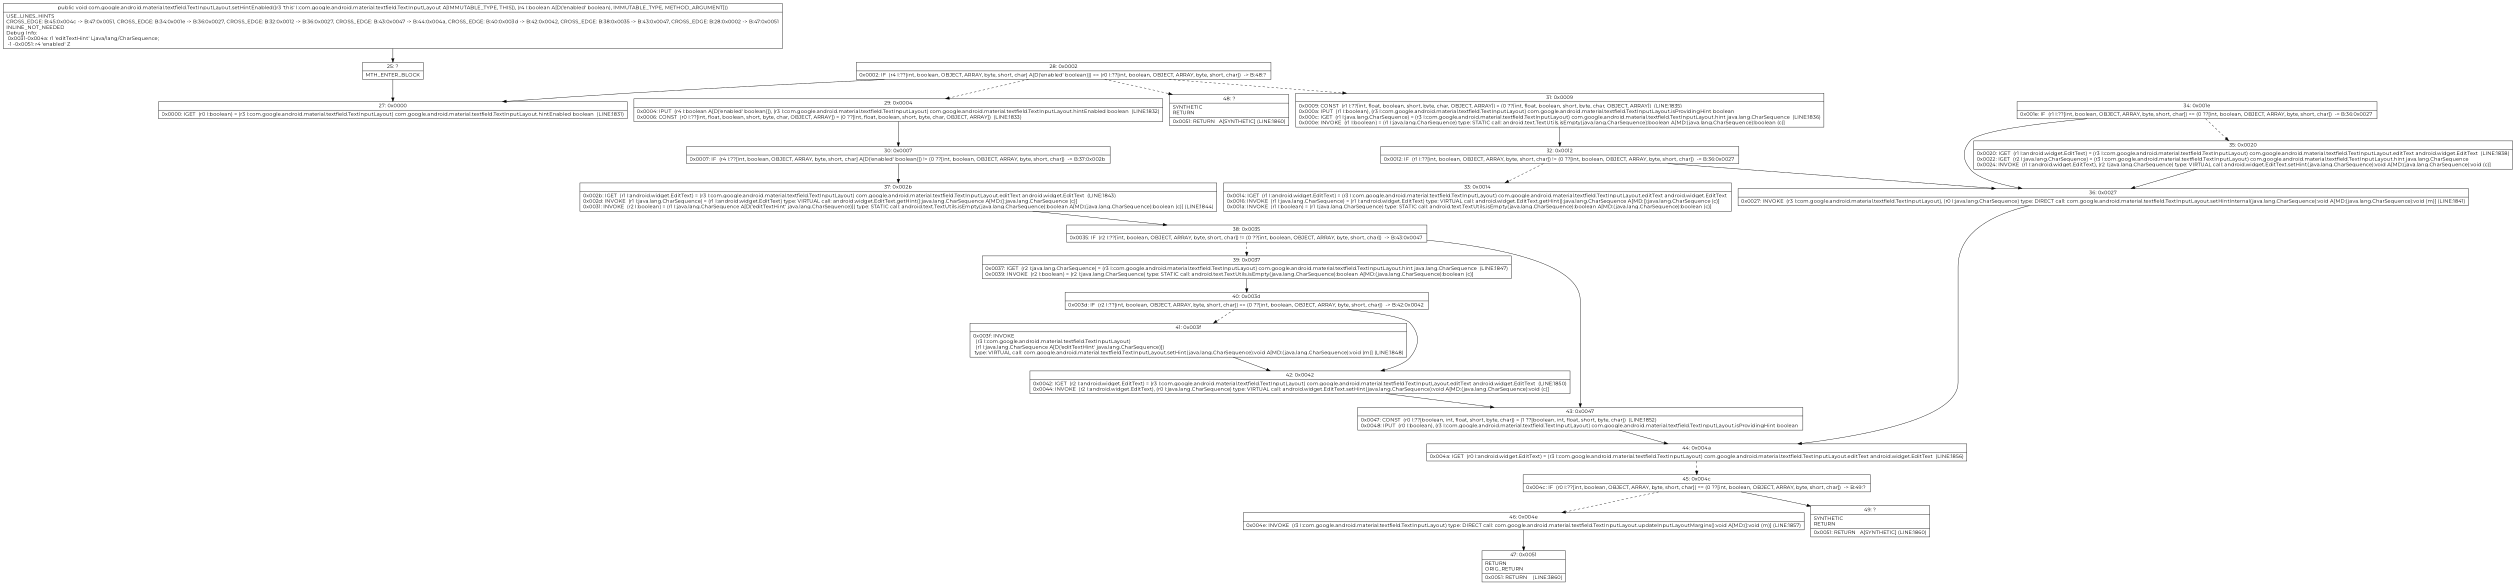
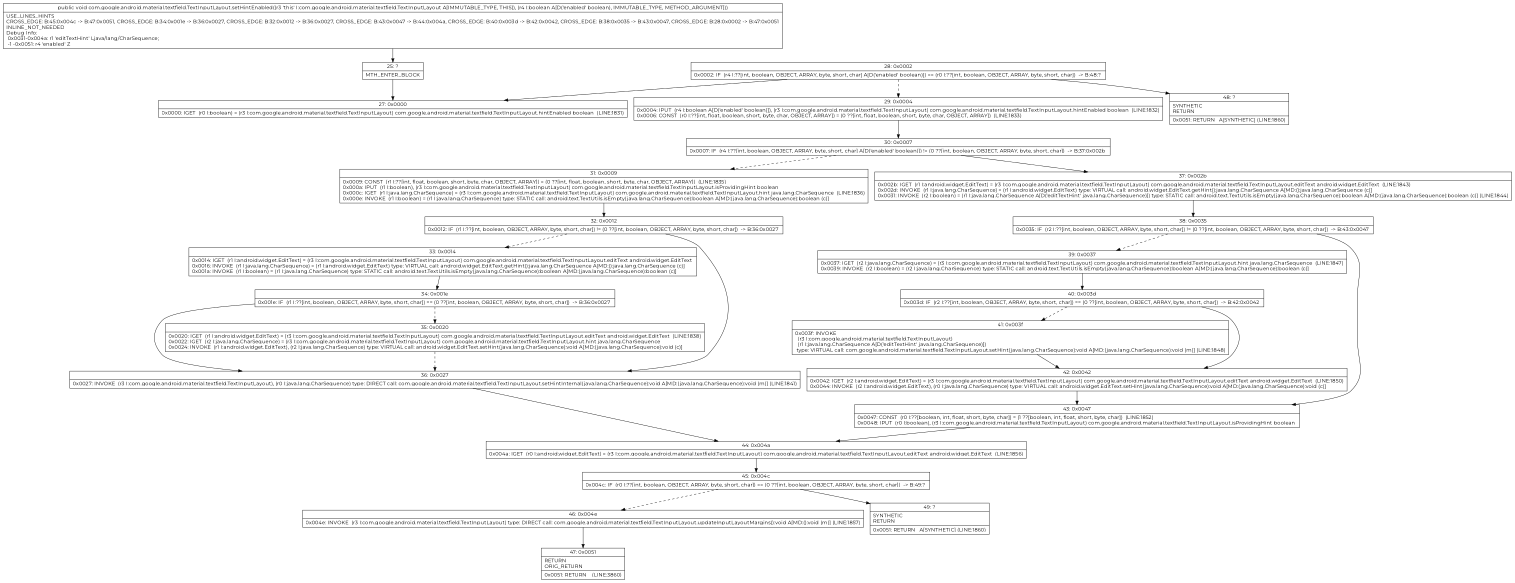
(1137, 86) -> (1109, 85)
(1256, 86) -> (785, 162)
(2166, 178) -> (435, 360)
none -> (439, 281)
(1697, 466) -> (756, 463)
